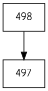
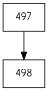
(24, 42) -> (24, 42)
